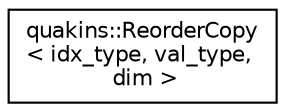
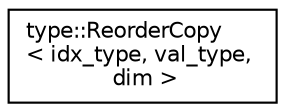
(143, 56) -> (143, 56)
